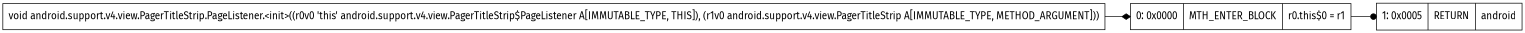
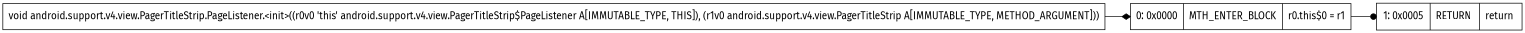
(1499, 16) -> (1499, 16)
